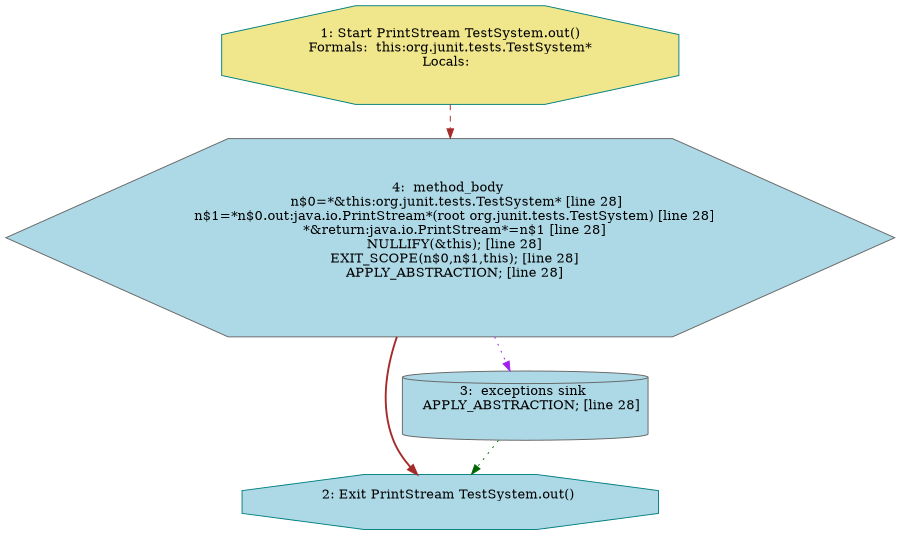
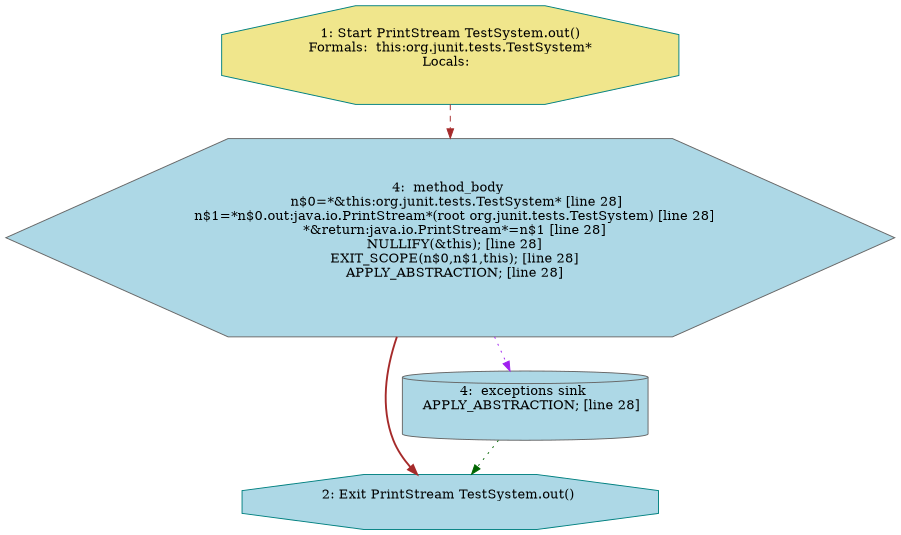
(525, 406) -> (525, 406)
